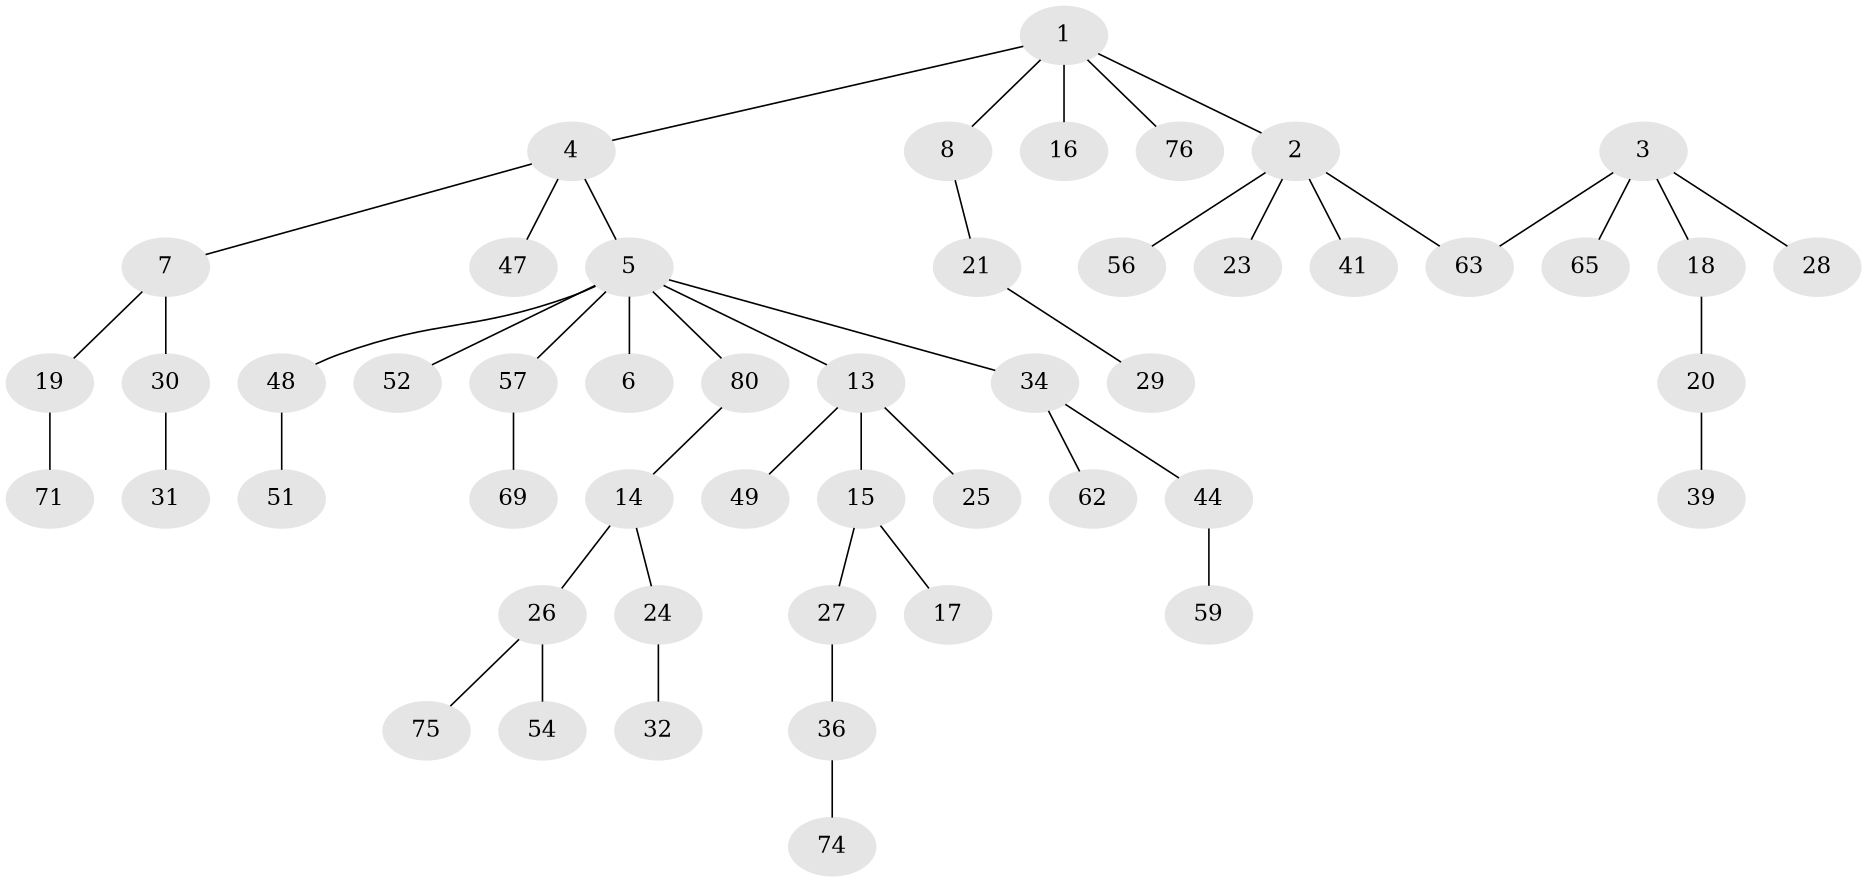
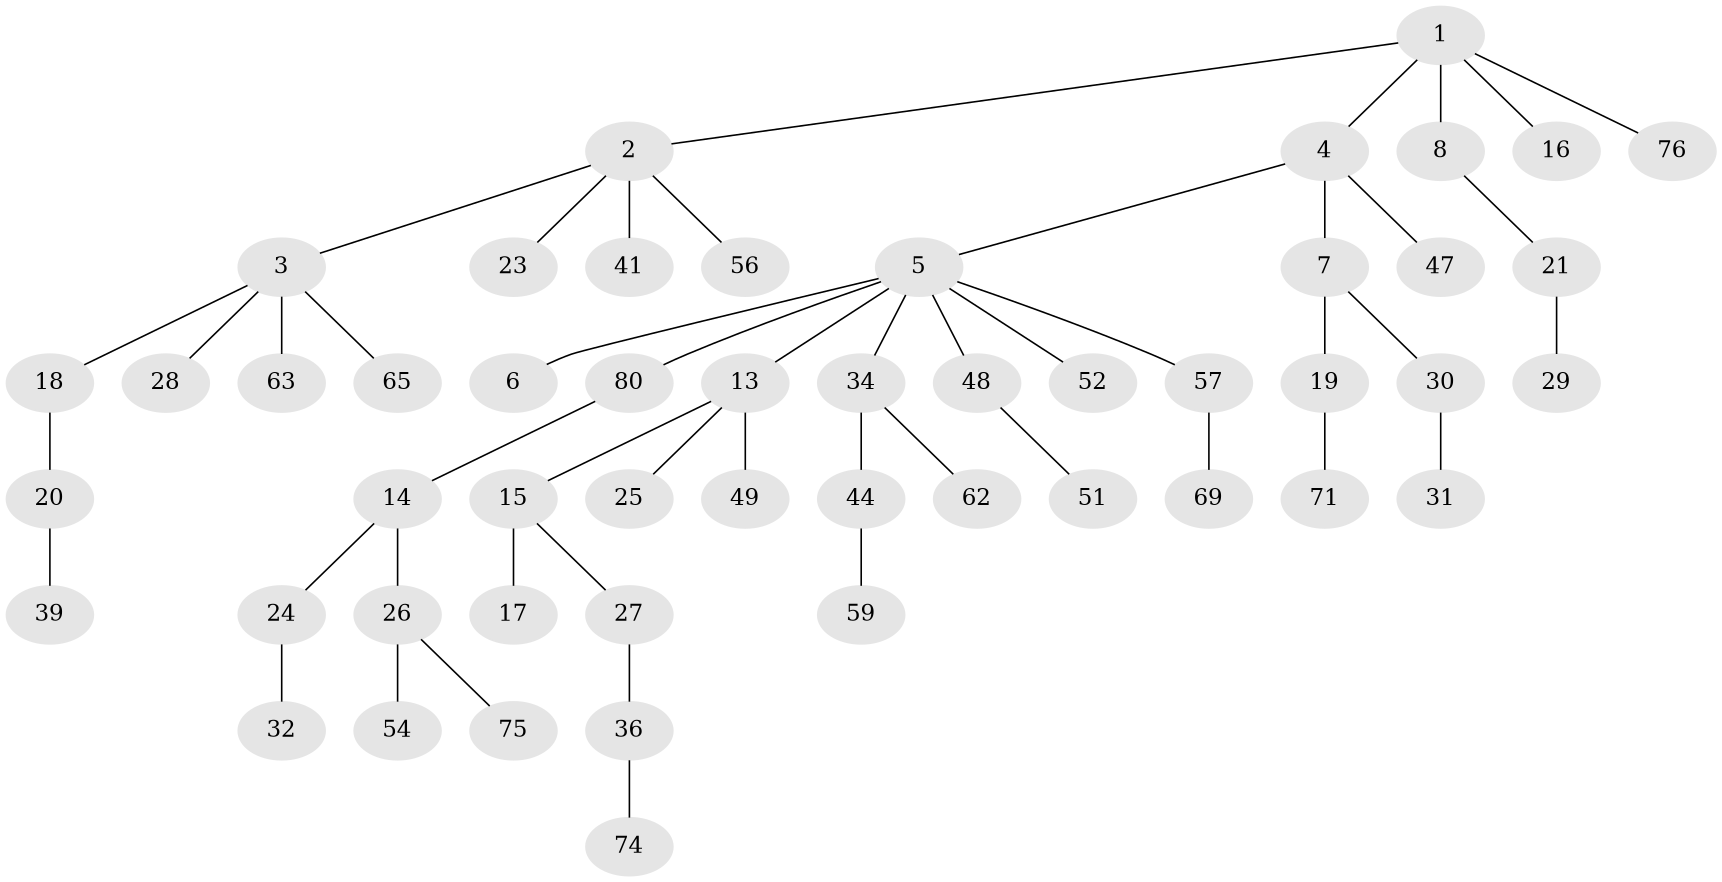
(1383, 209) -> (455, 209)
